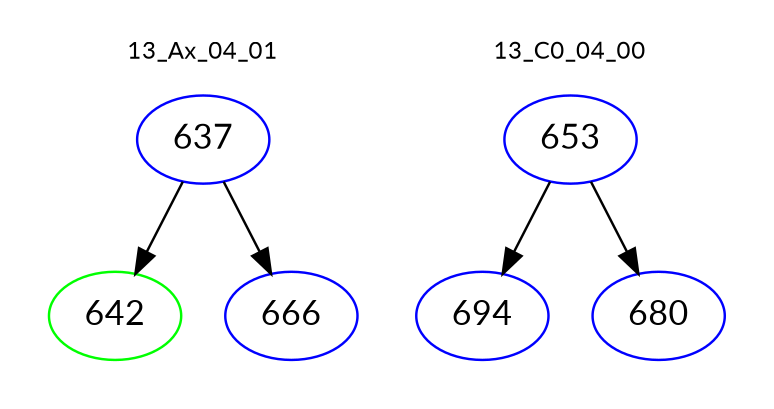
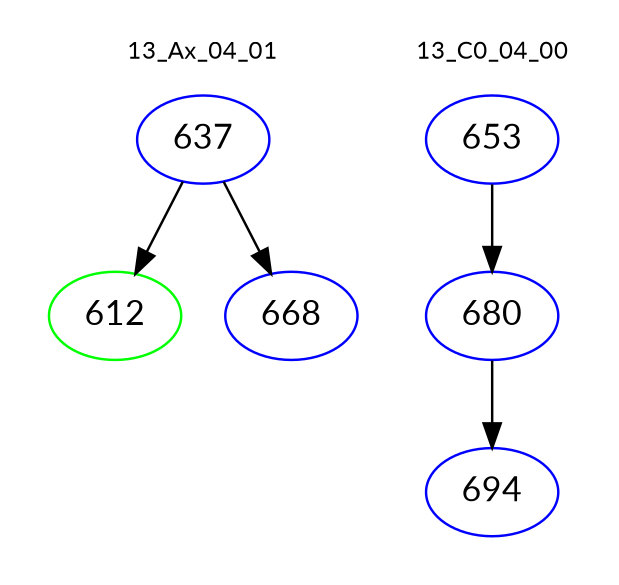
(532, 217) -> (492, 392)
(115, 316) -> (115, 316)
(291, 316) -> (291, 316)
